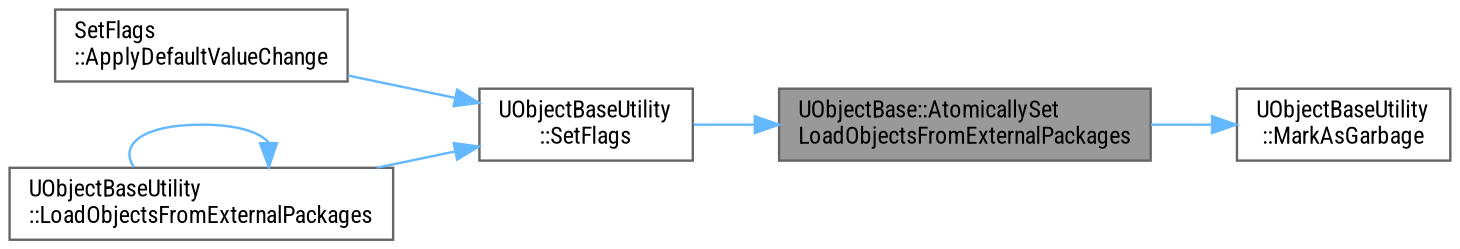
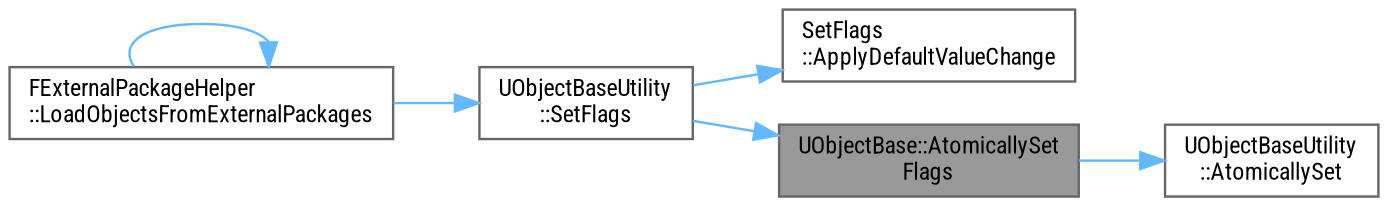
(401, 87) -> (726, 80)
(965, 125) -> (929, 161)
(1344, 125) -> (1272, 161)
(201, 204) -> (201, 103)
